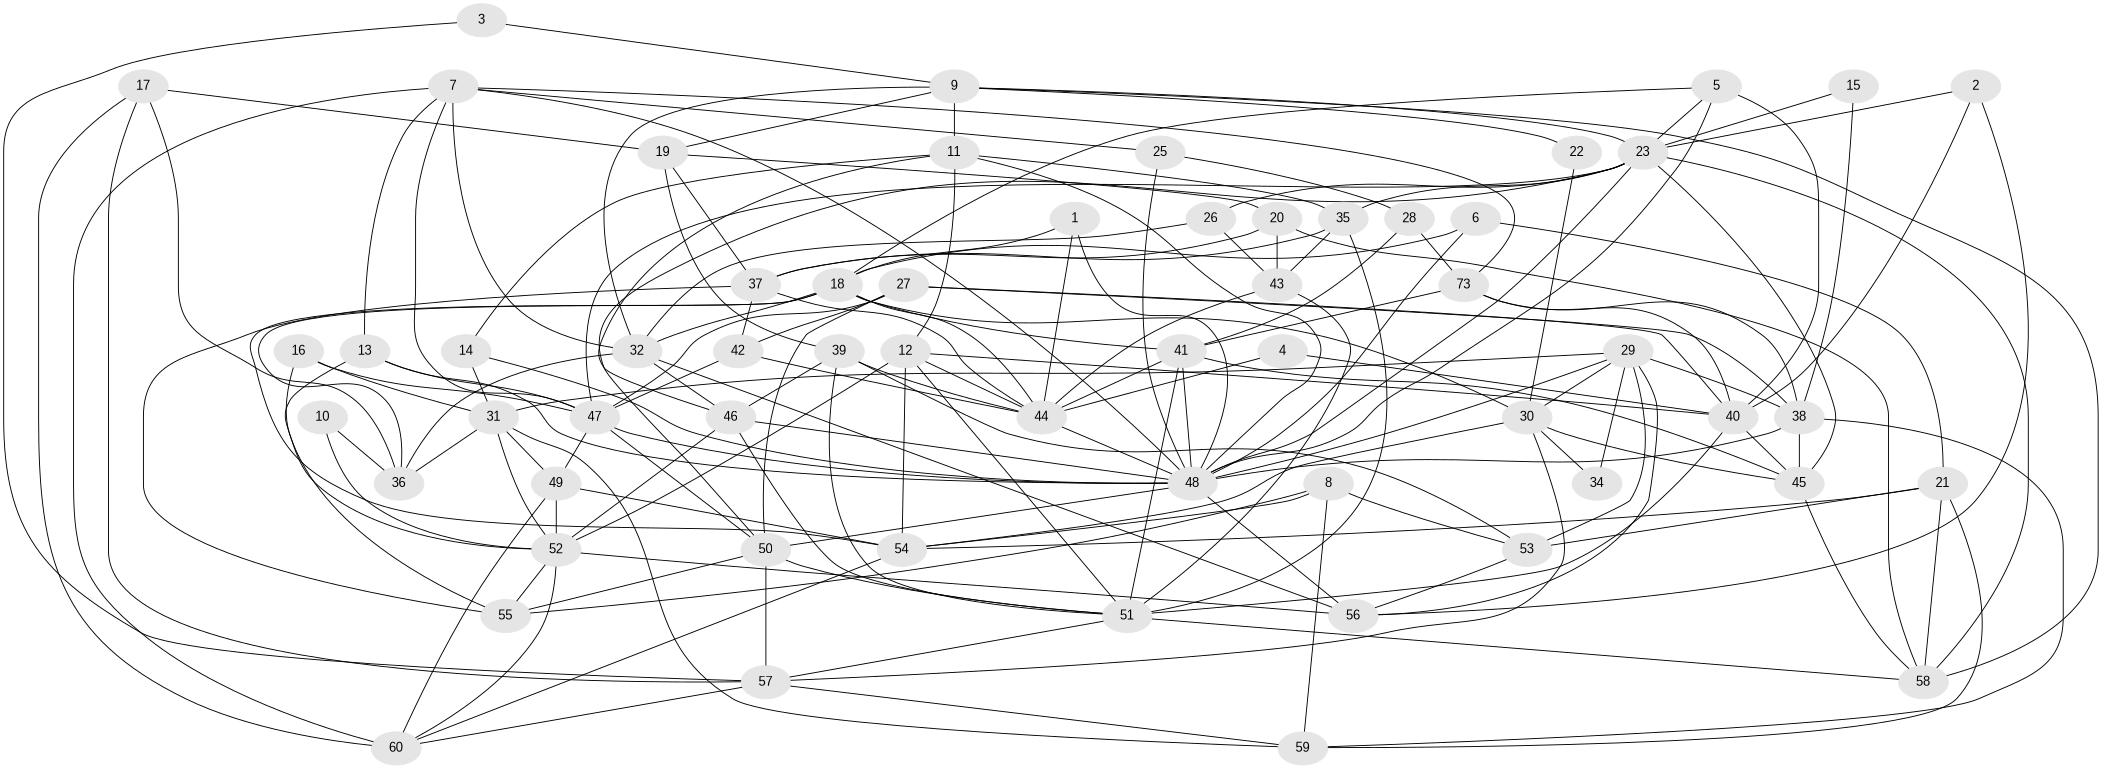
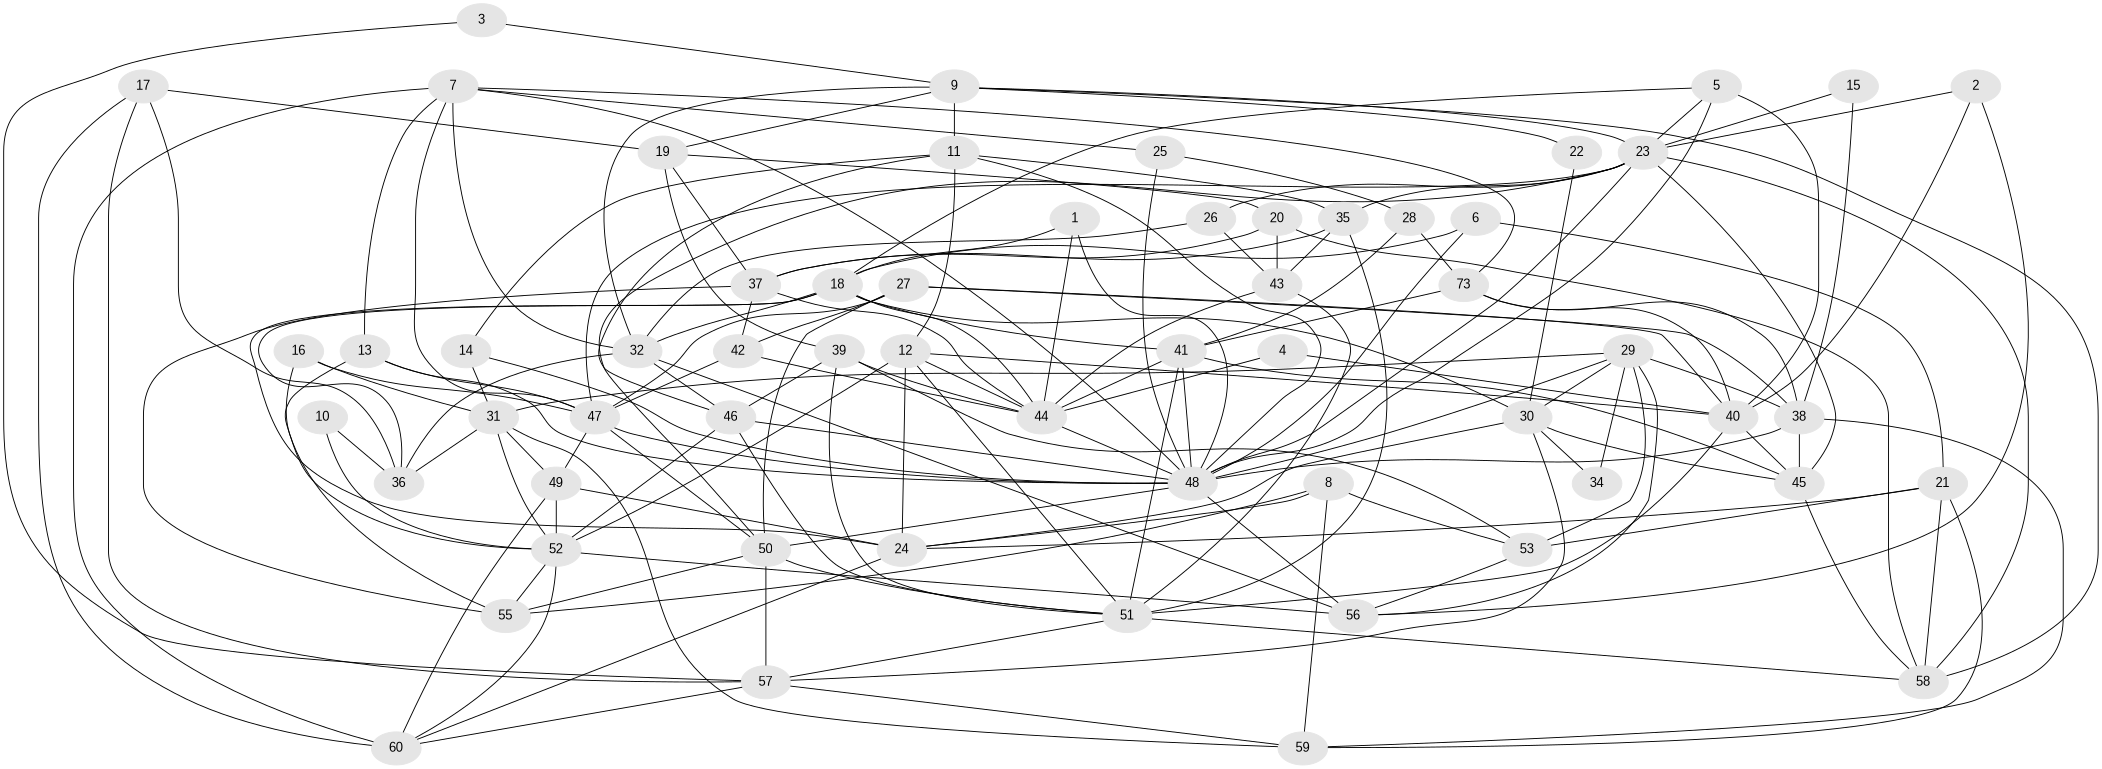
(902, 550) -> (902, 550)
